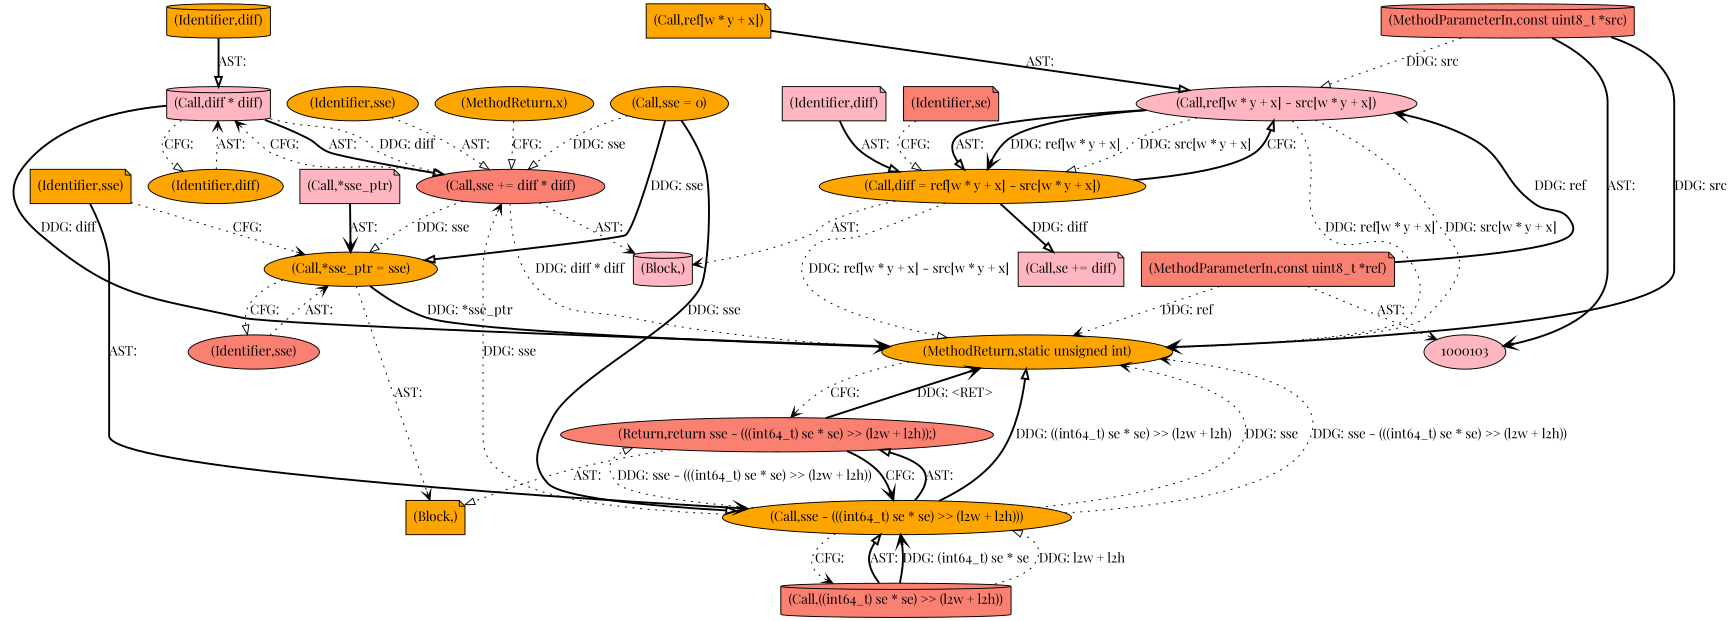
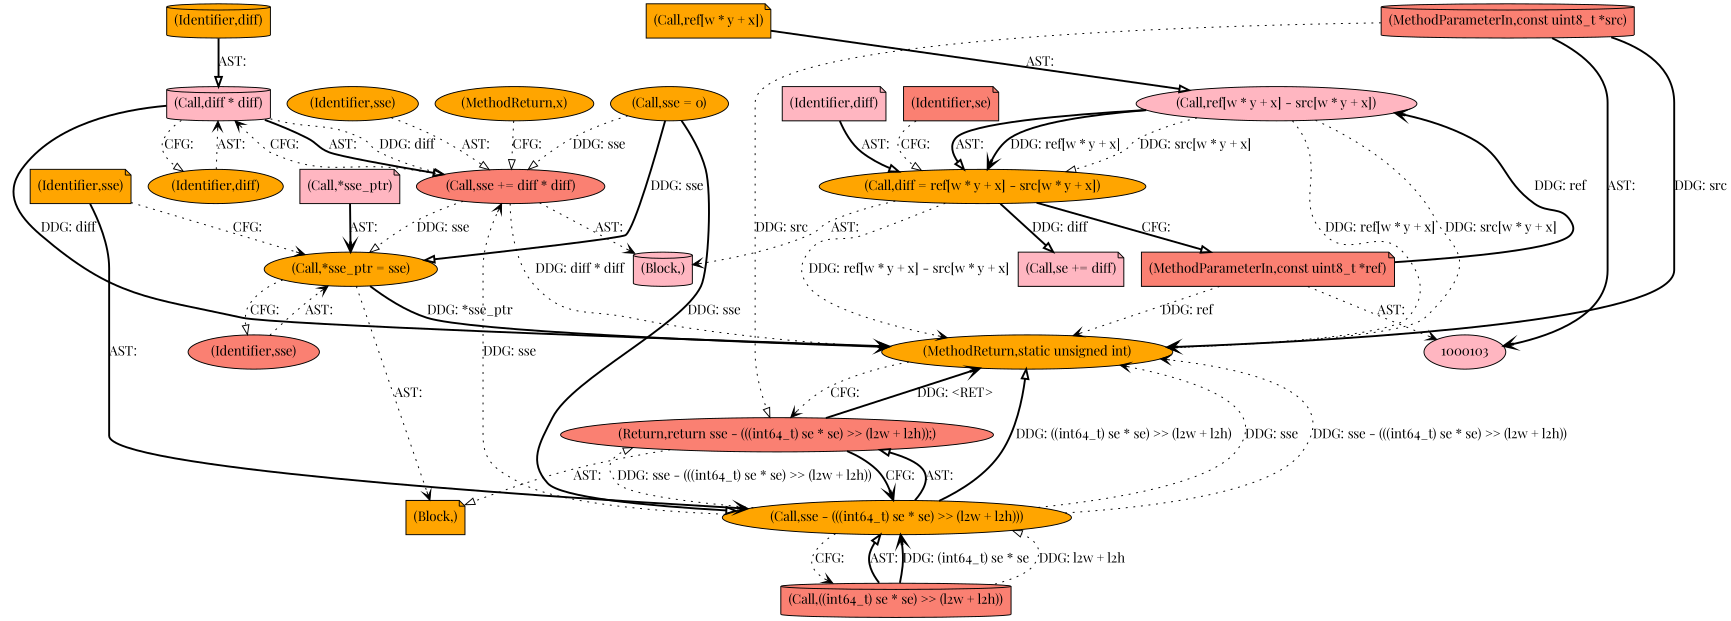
(1395, 61) -> (932, 47)
(1210, 169) -> (1119, 226)
(802, 266) -> (802, 266)
